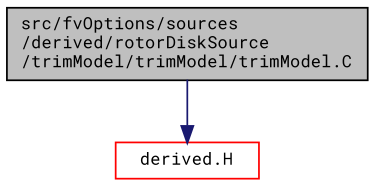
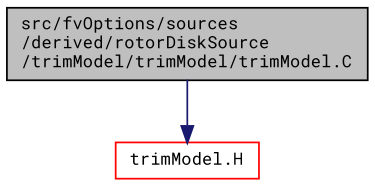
(187, 161) -> (187, 161)
